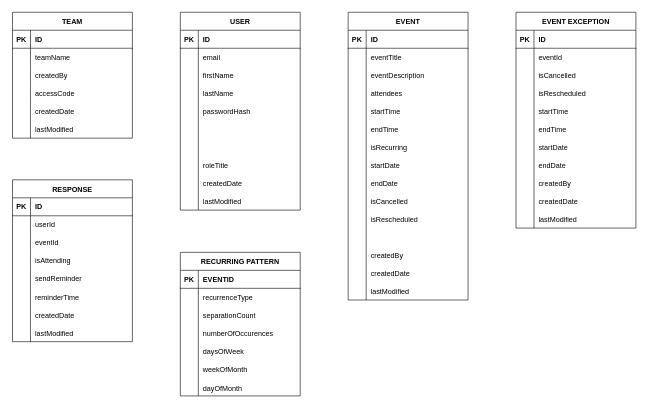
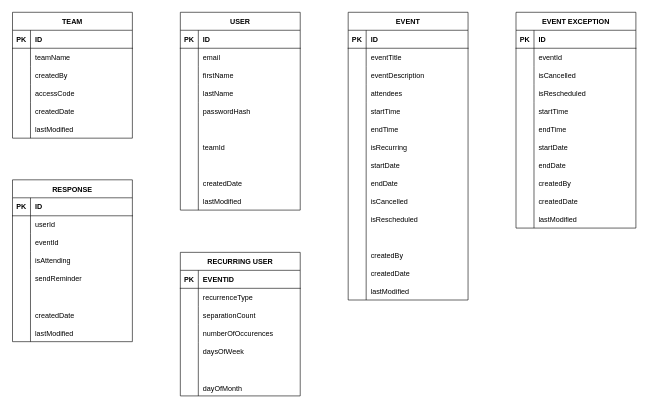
none -> (243, 147)
(243, 165) -> none
(240, 262) -> (240, 262)
(81, 297) -> none
(249, 370) -> none
